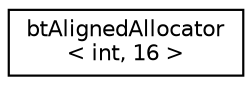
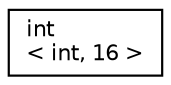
(126, 43) -> (85, 43)
